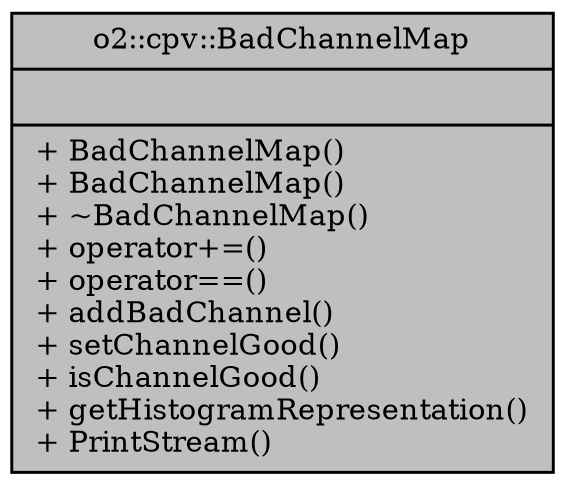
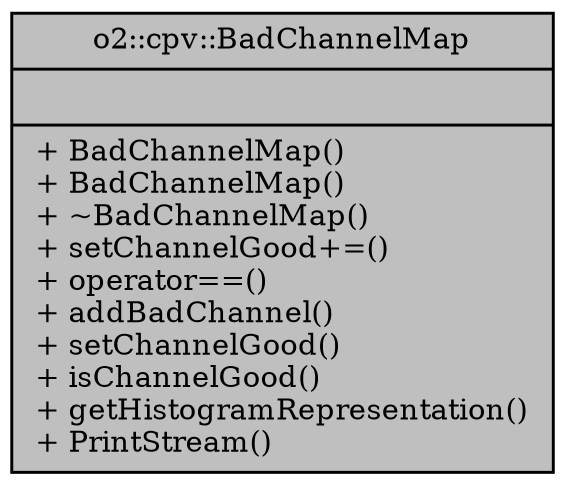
(152, 249) -> (213, 249)
